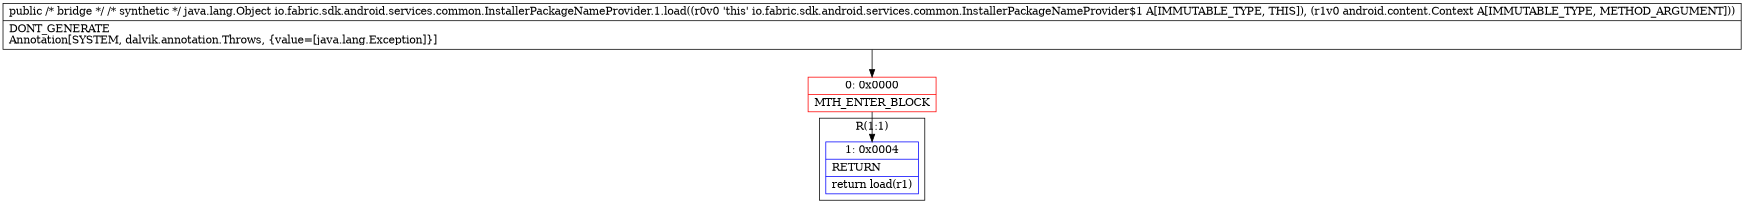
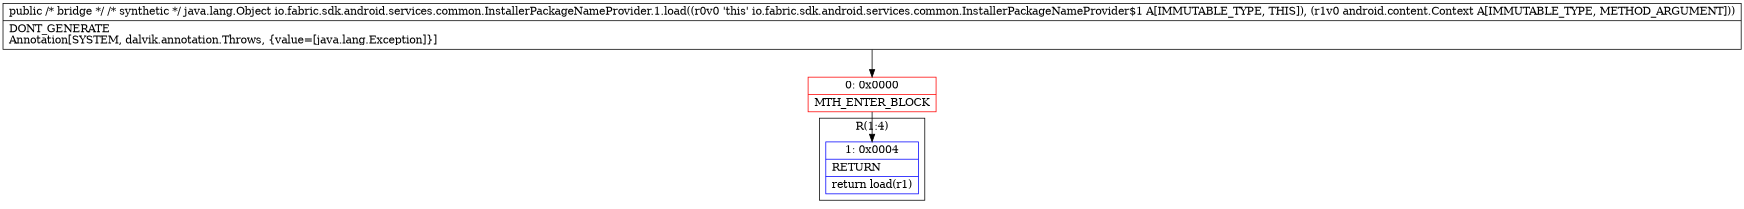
(872, 127) -> (872, 127)
